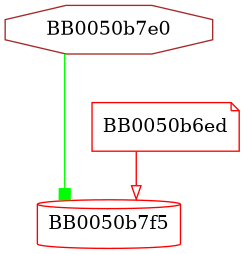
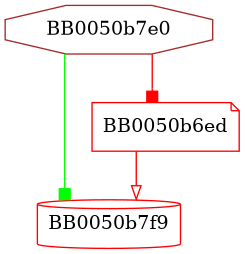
none -> (152, 71)
(109, 224) -> (109, 224)
